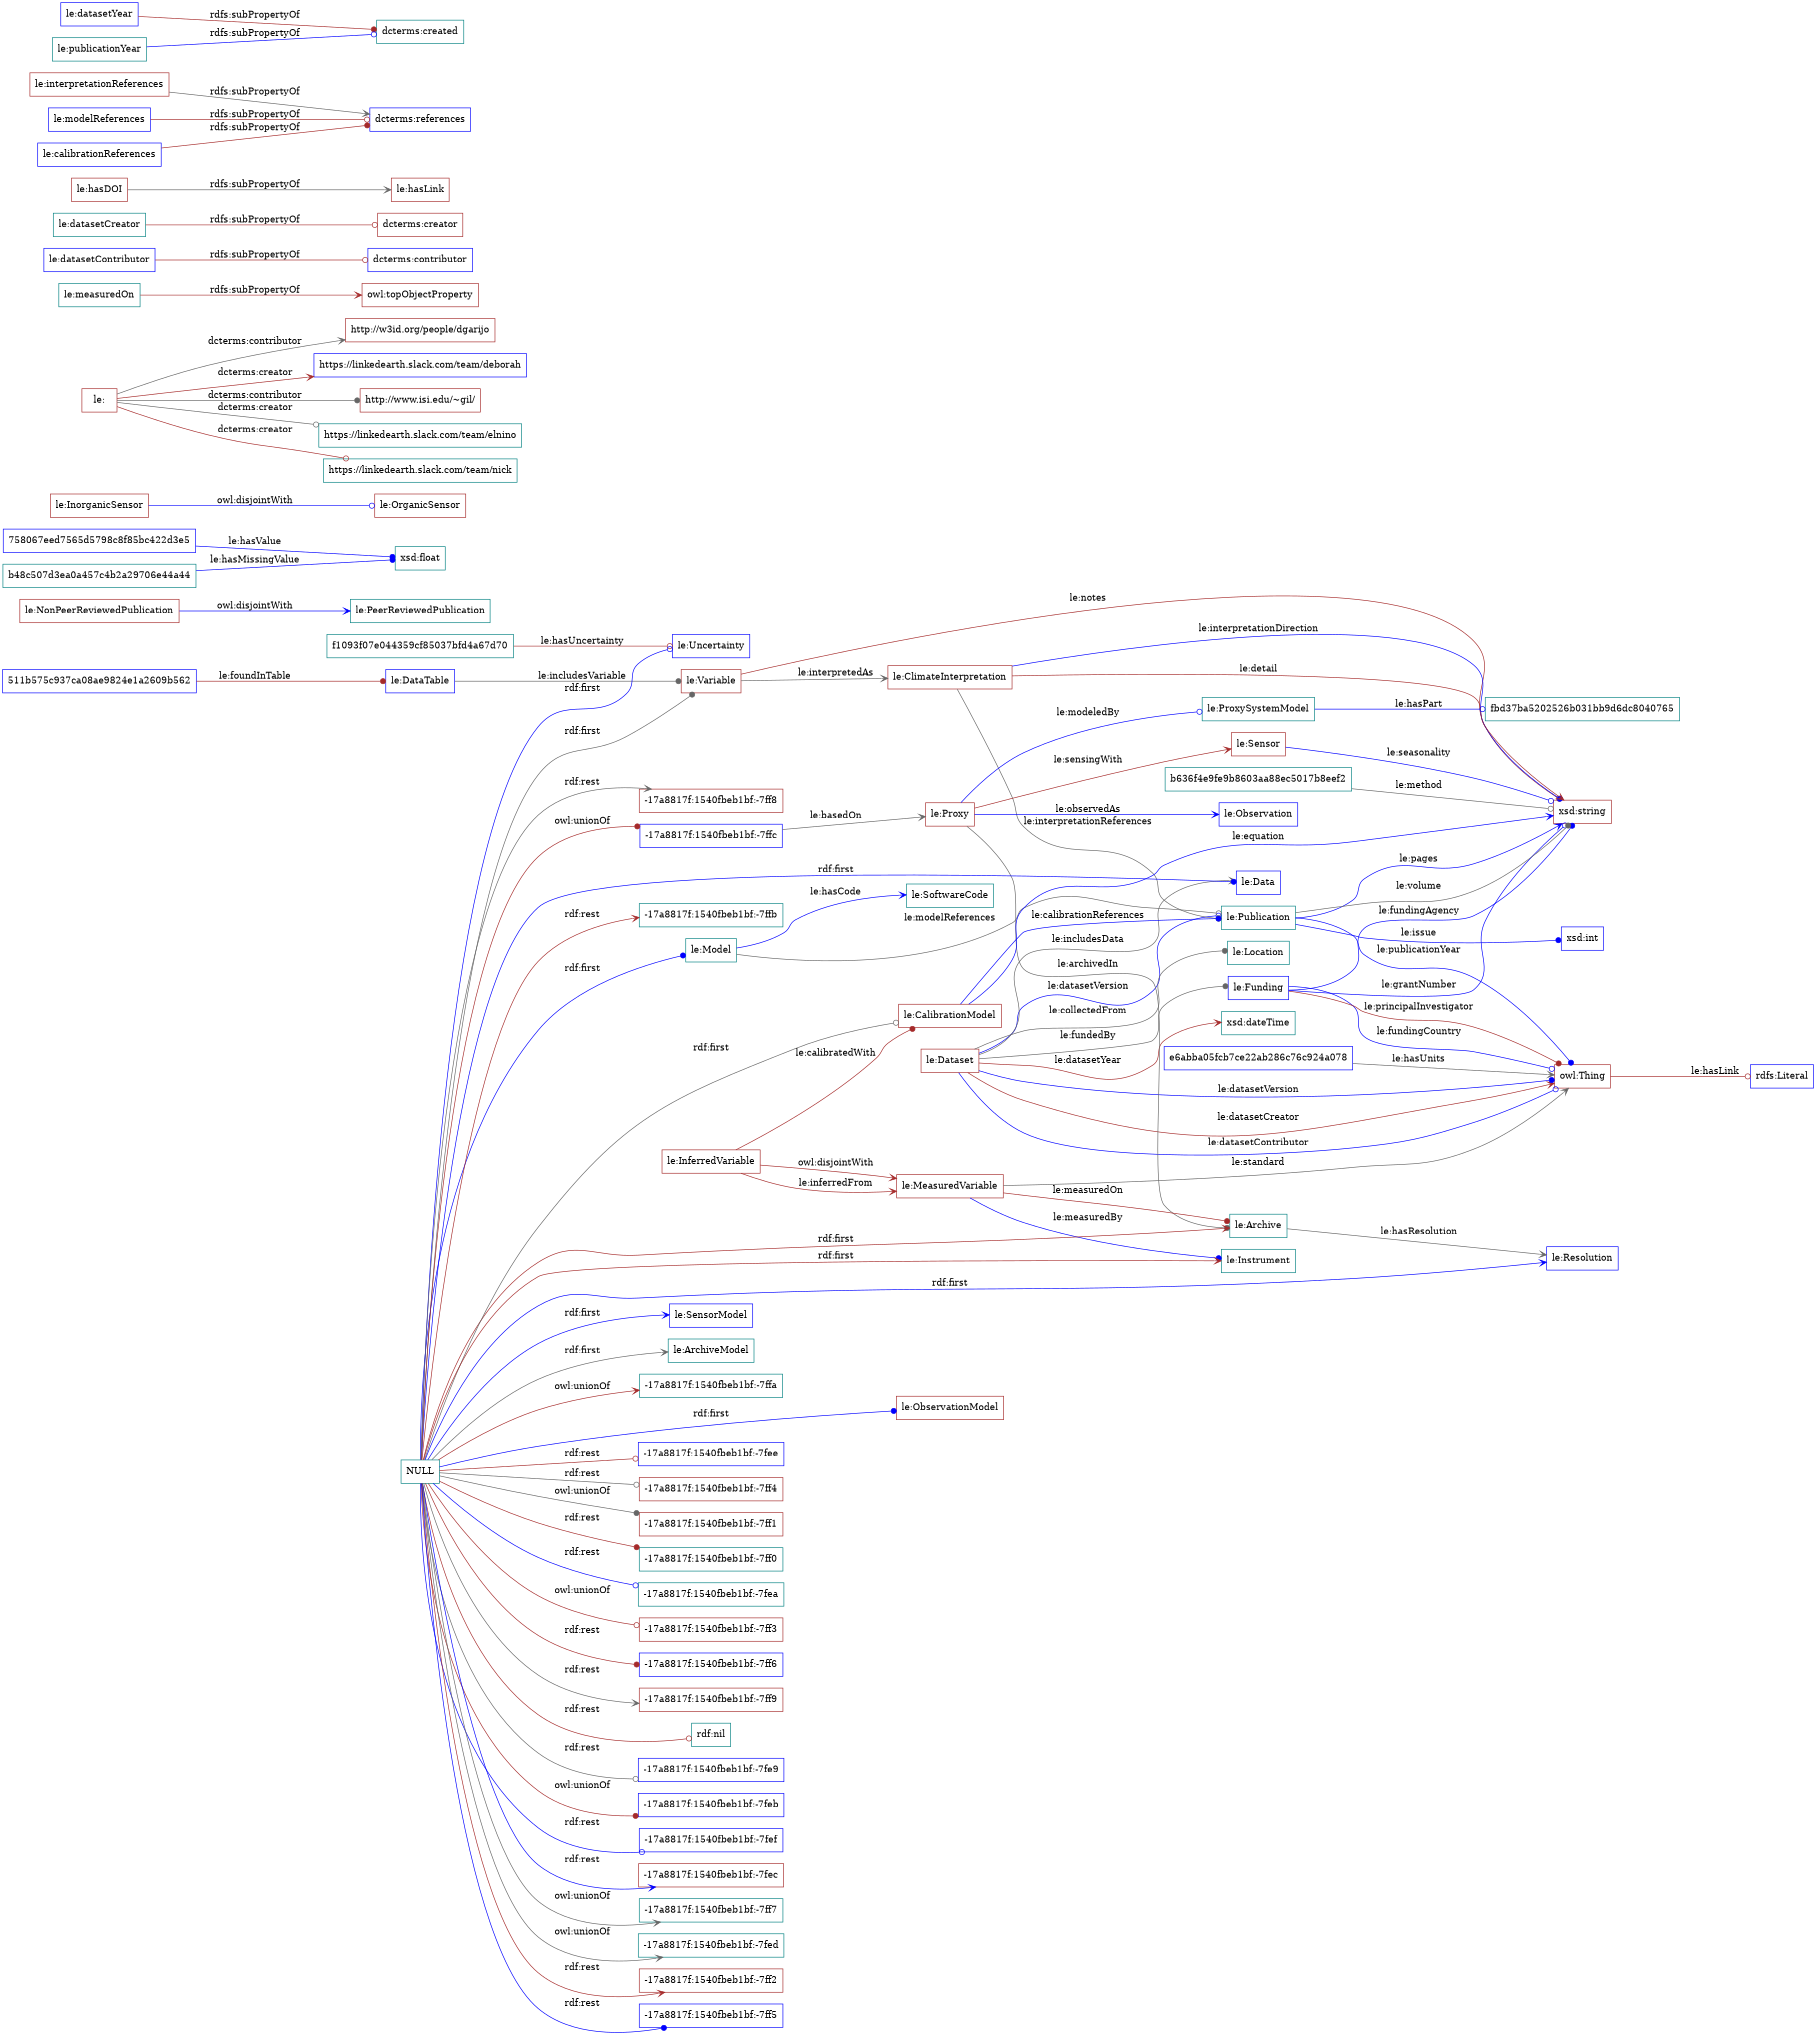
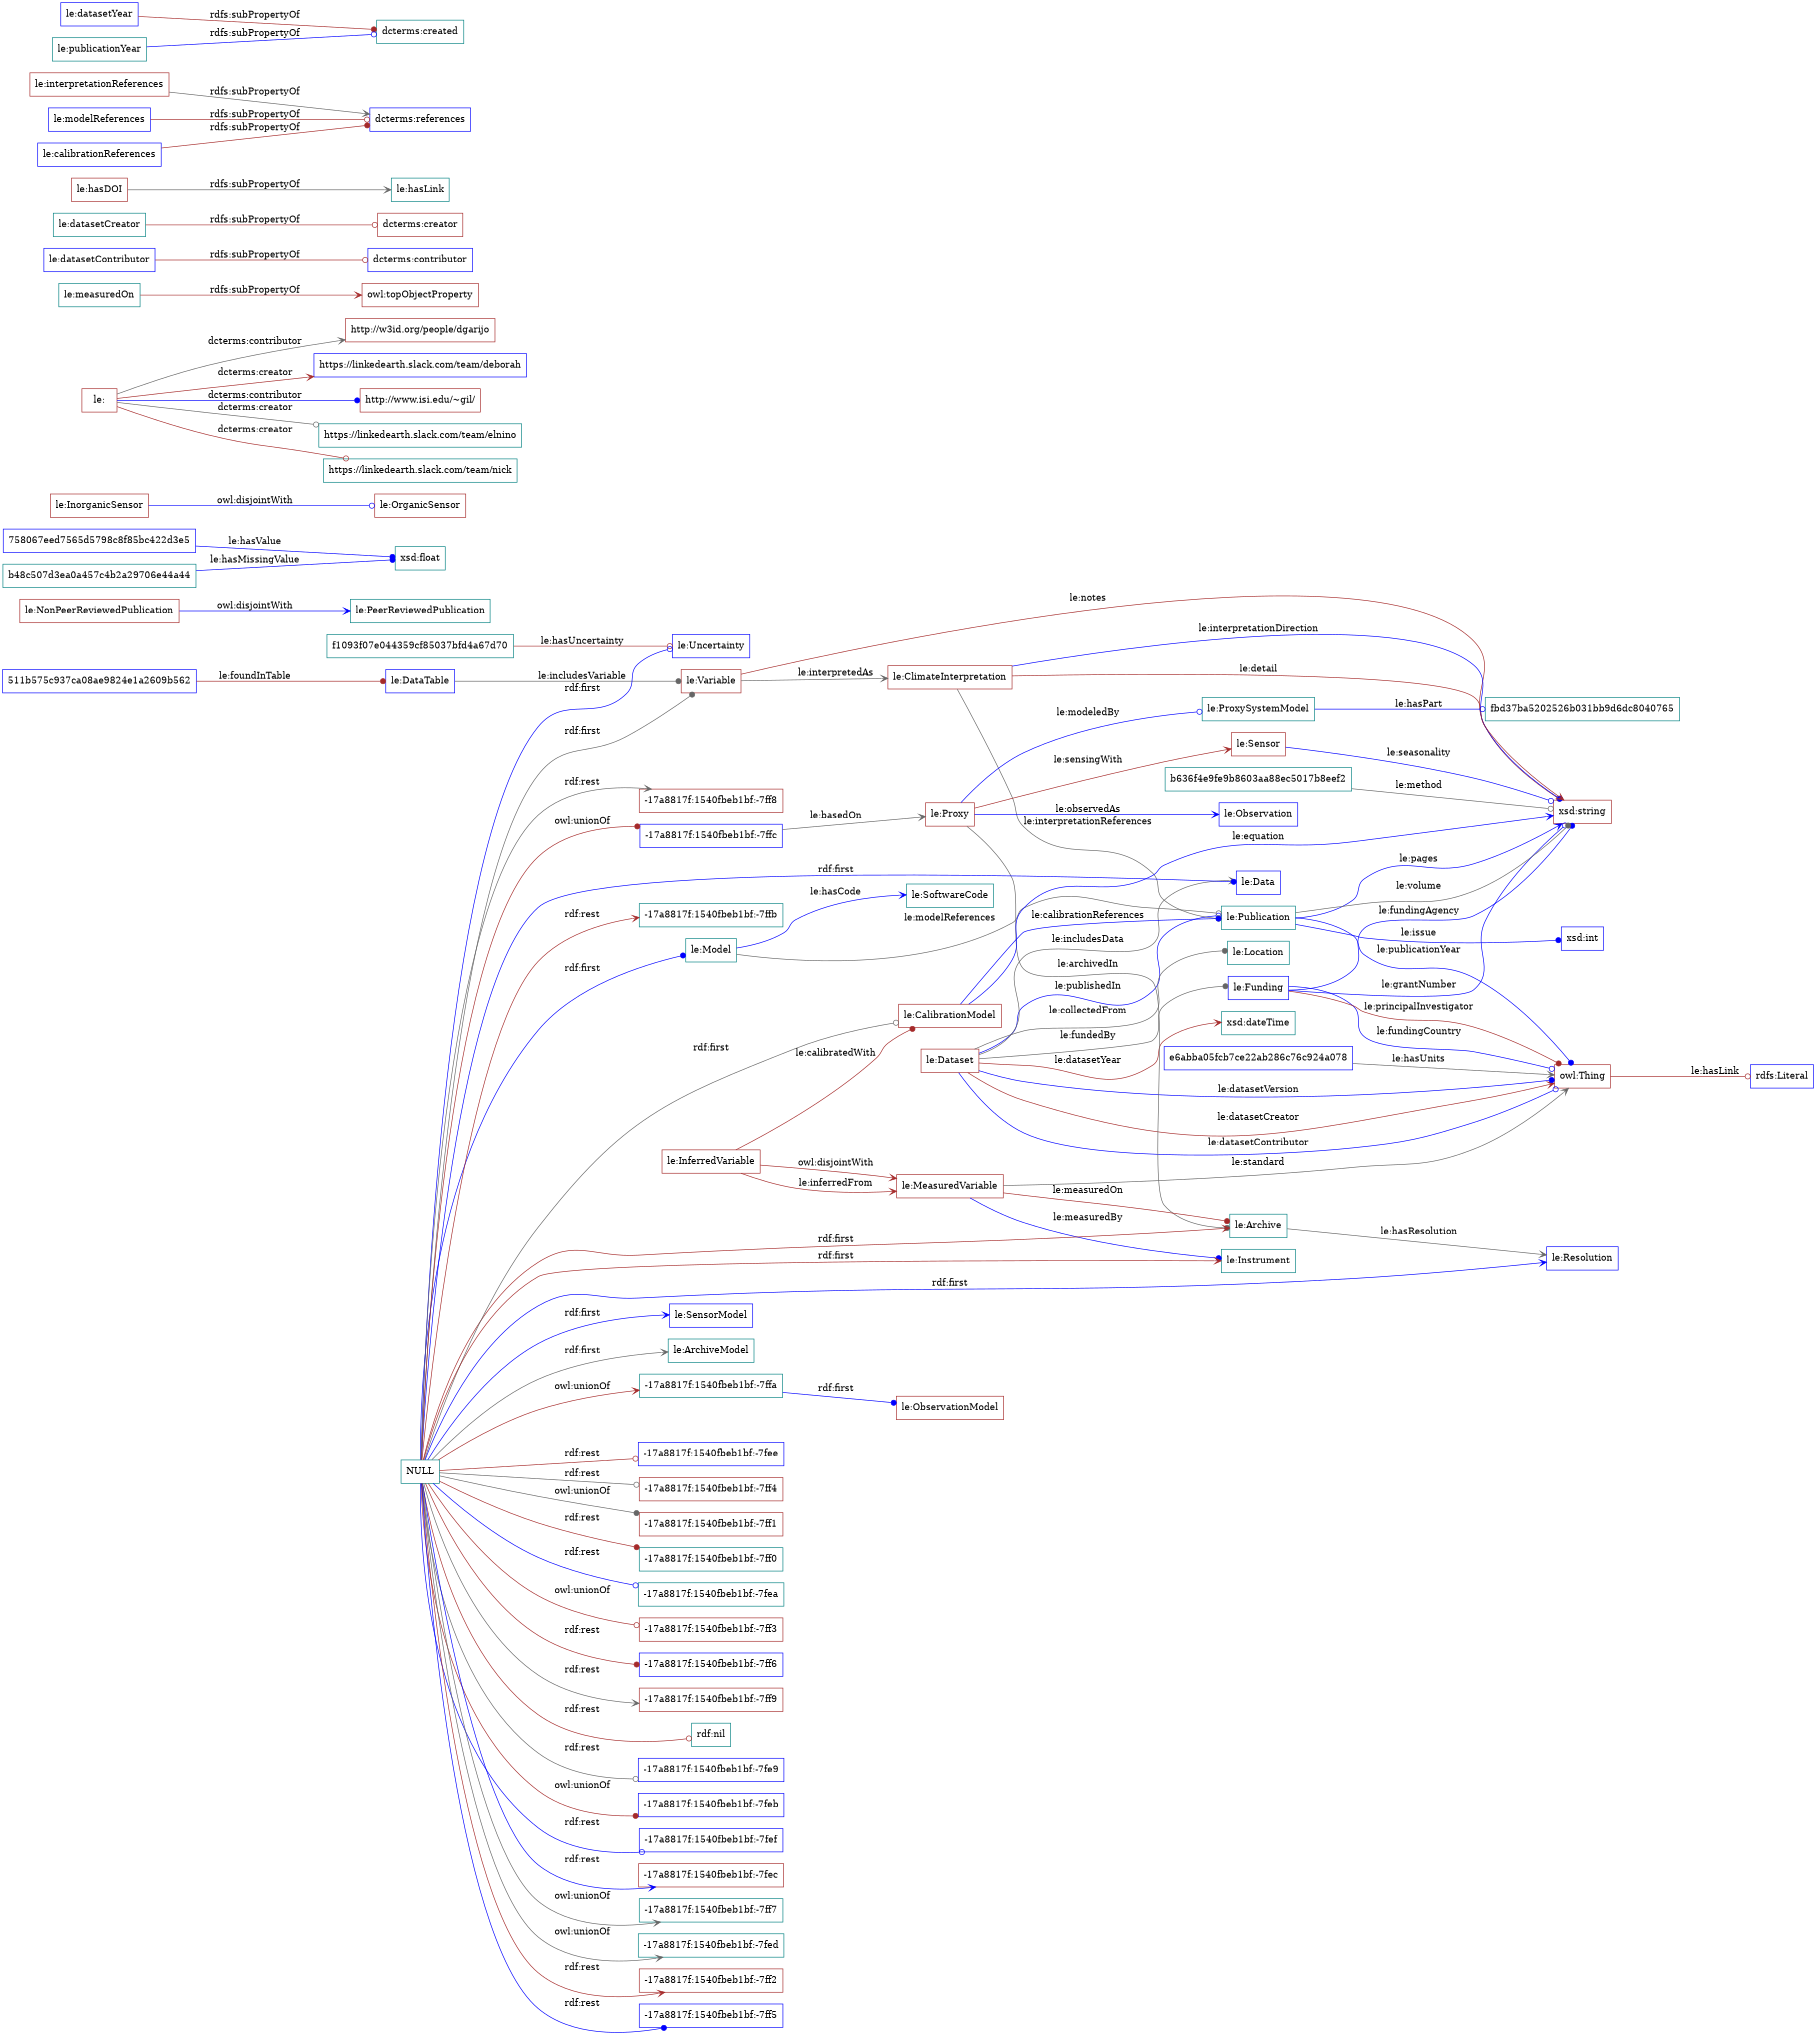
(420, 190) -> (420, 190)
(236, 400) -> (236, 400)
(1088, 986) -> (1088, 986)
(664, 1430) -> (837, 1397)
